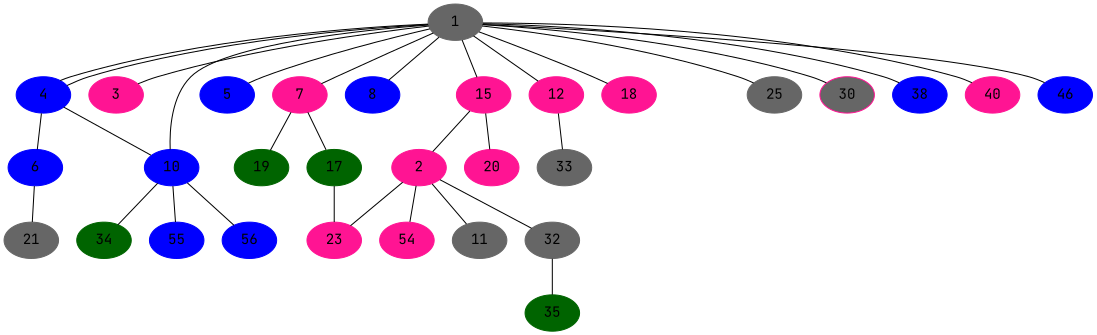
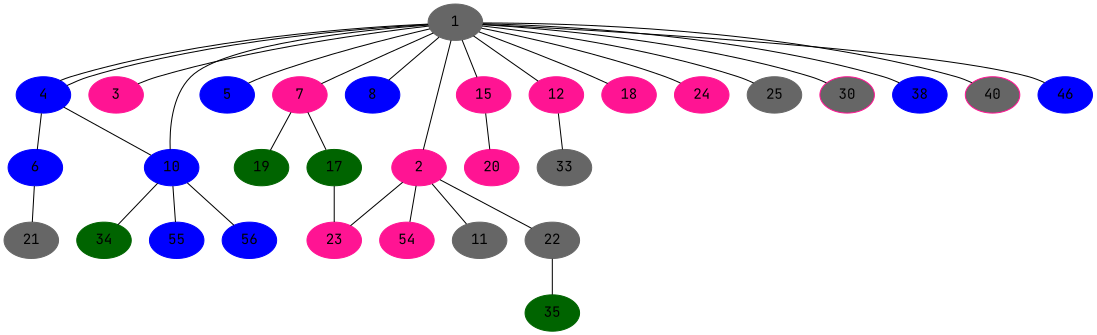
none -> (702, 95)
(993, 95) -> (993, 95)
(451, 131) -> (437, 95)
(552, 240) -> (552, 240)
